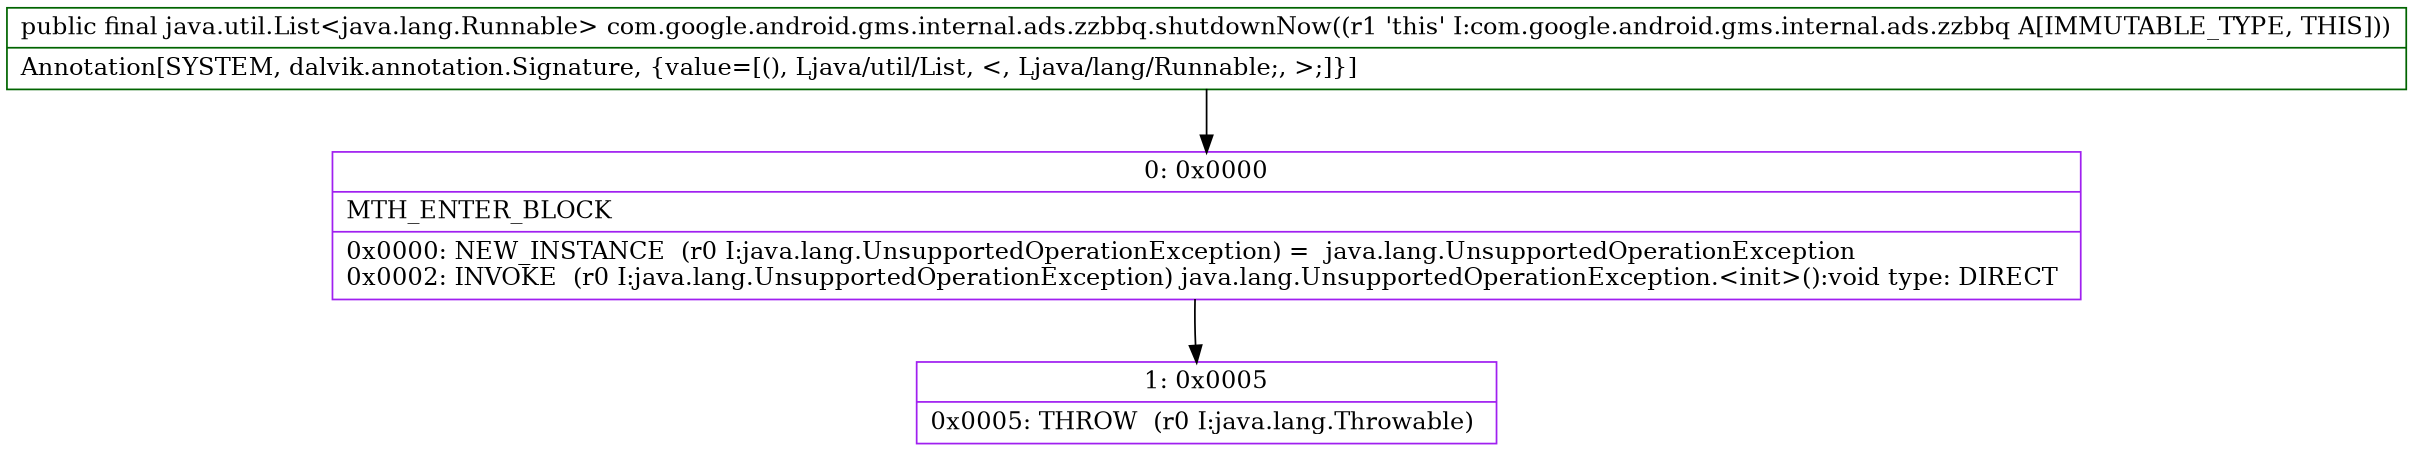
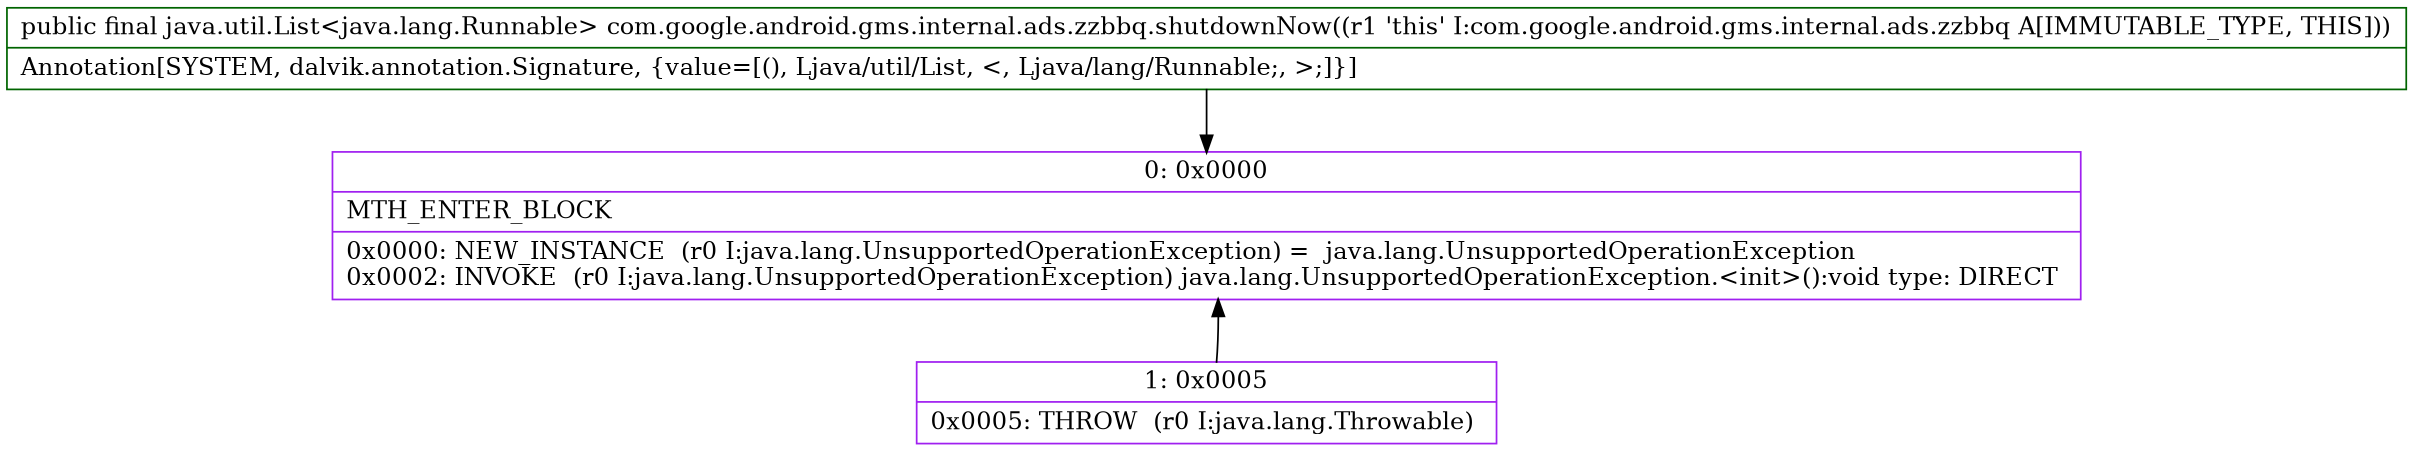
(1195, 322) -> (1218, 340)
